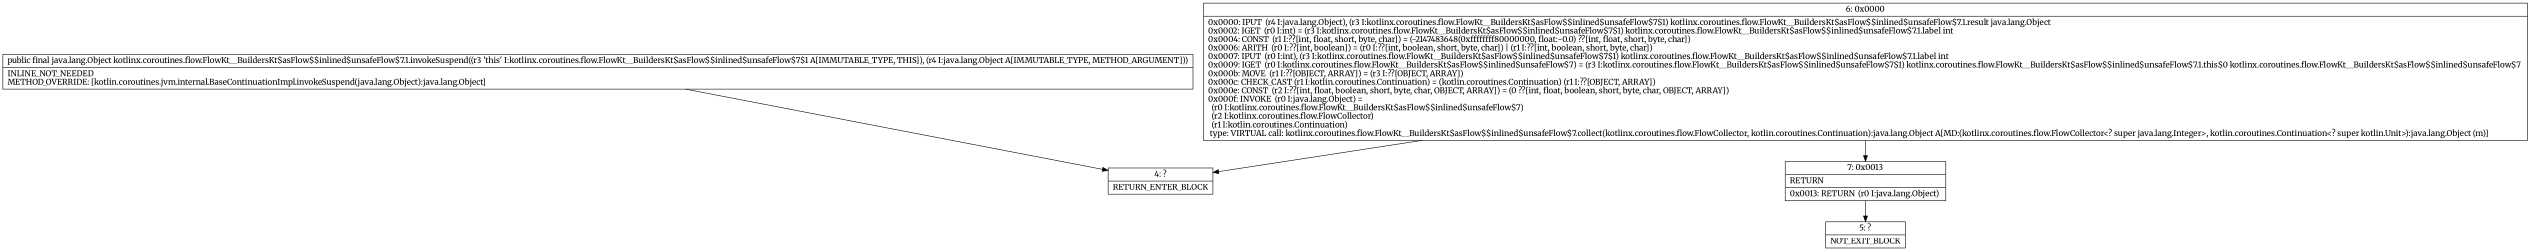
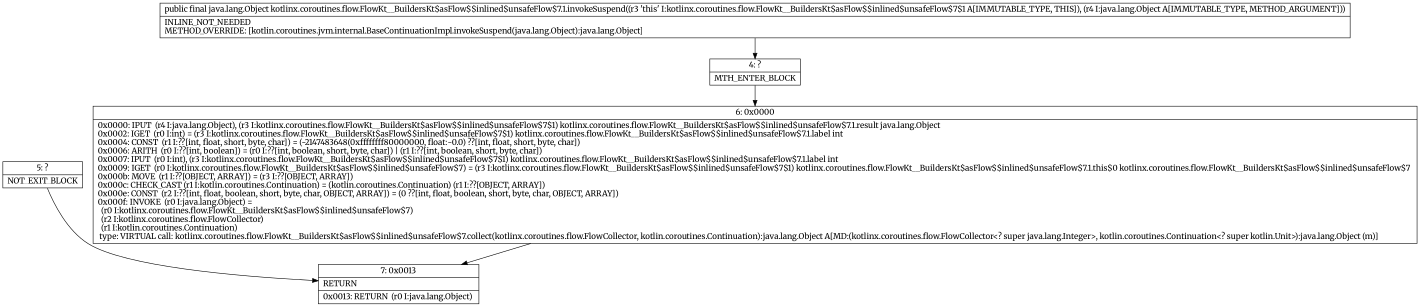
(1320, 156) -> (755, 93)
(1161, 187) -> (755, 78)
(1866, 208) -> (164, 266)
